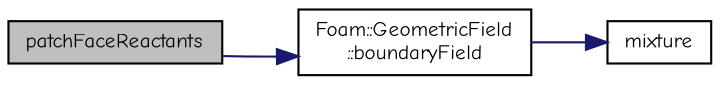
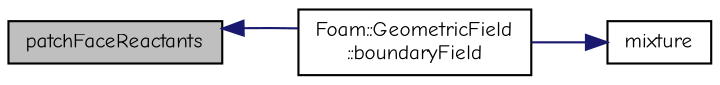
(250, 57) -> (271, 28)
